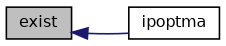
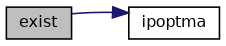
(108, 34) -> (92, 13)
